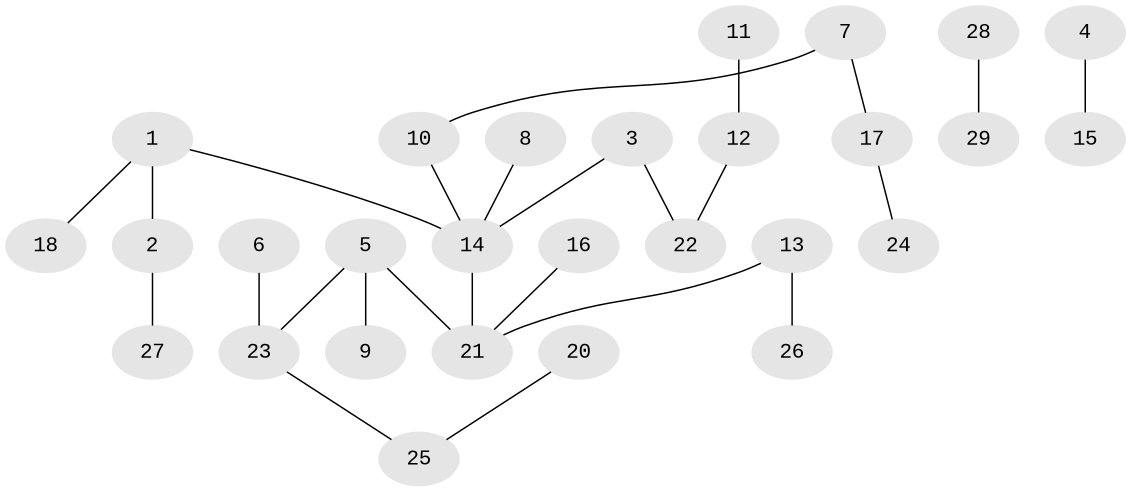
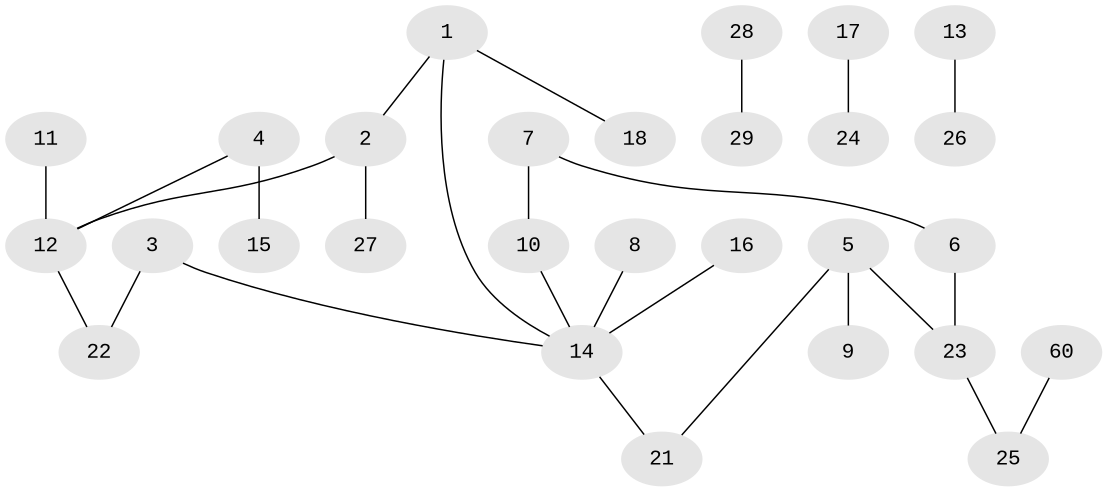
(859, 86) -> (742, 192)
none -> (153, 192)
none -> (206, 192)
(526, 299) -> (662, 299)
(632, 299) -> none
(579, 352) -> (1062, 352)
